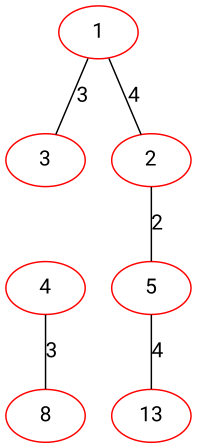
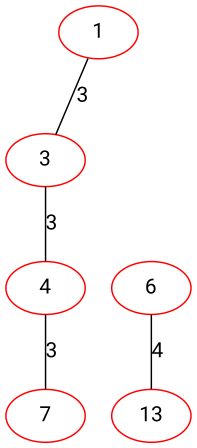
(151, 160) -> none
none -> (46, 224)
(151, 288) -> (151, 288)
(46, 416) -> (46, 416)
